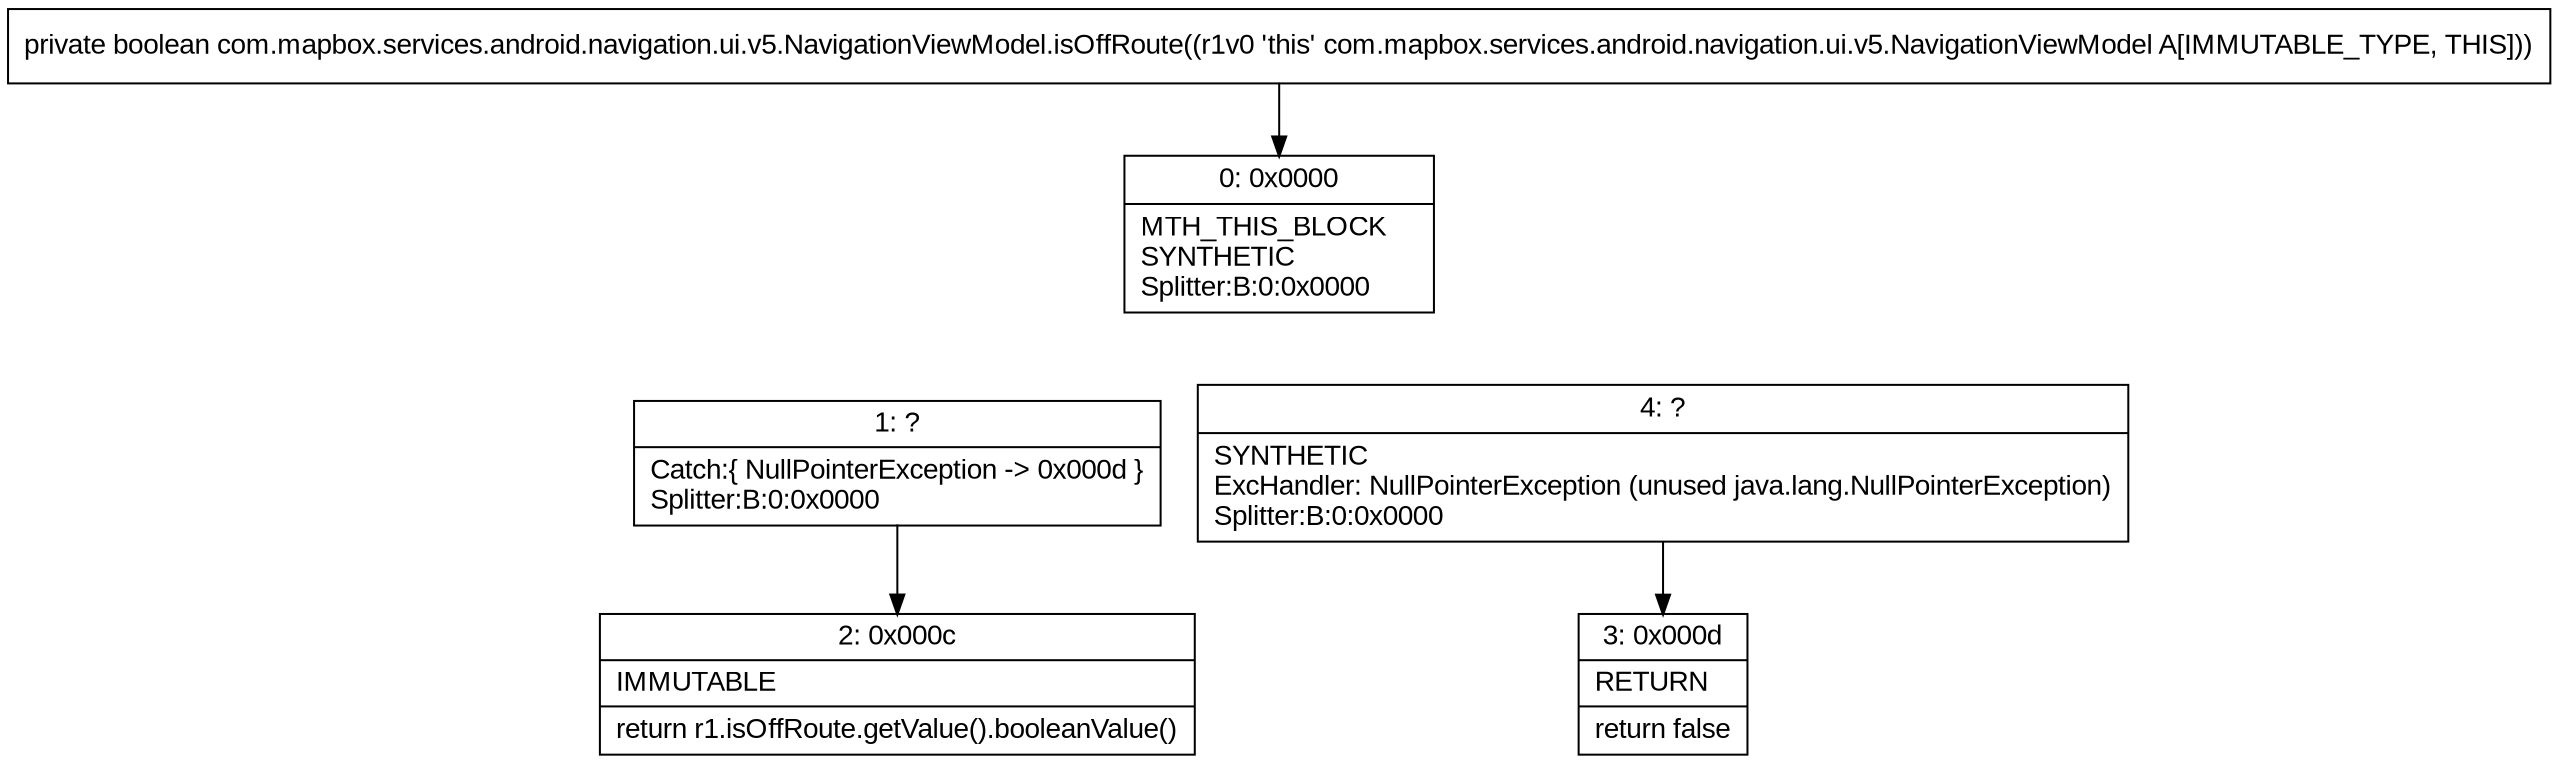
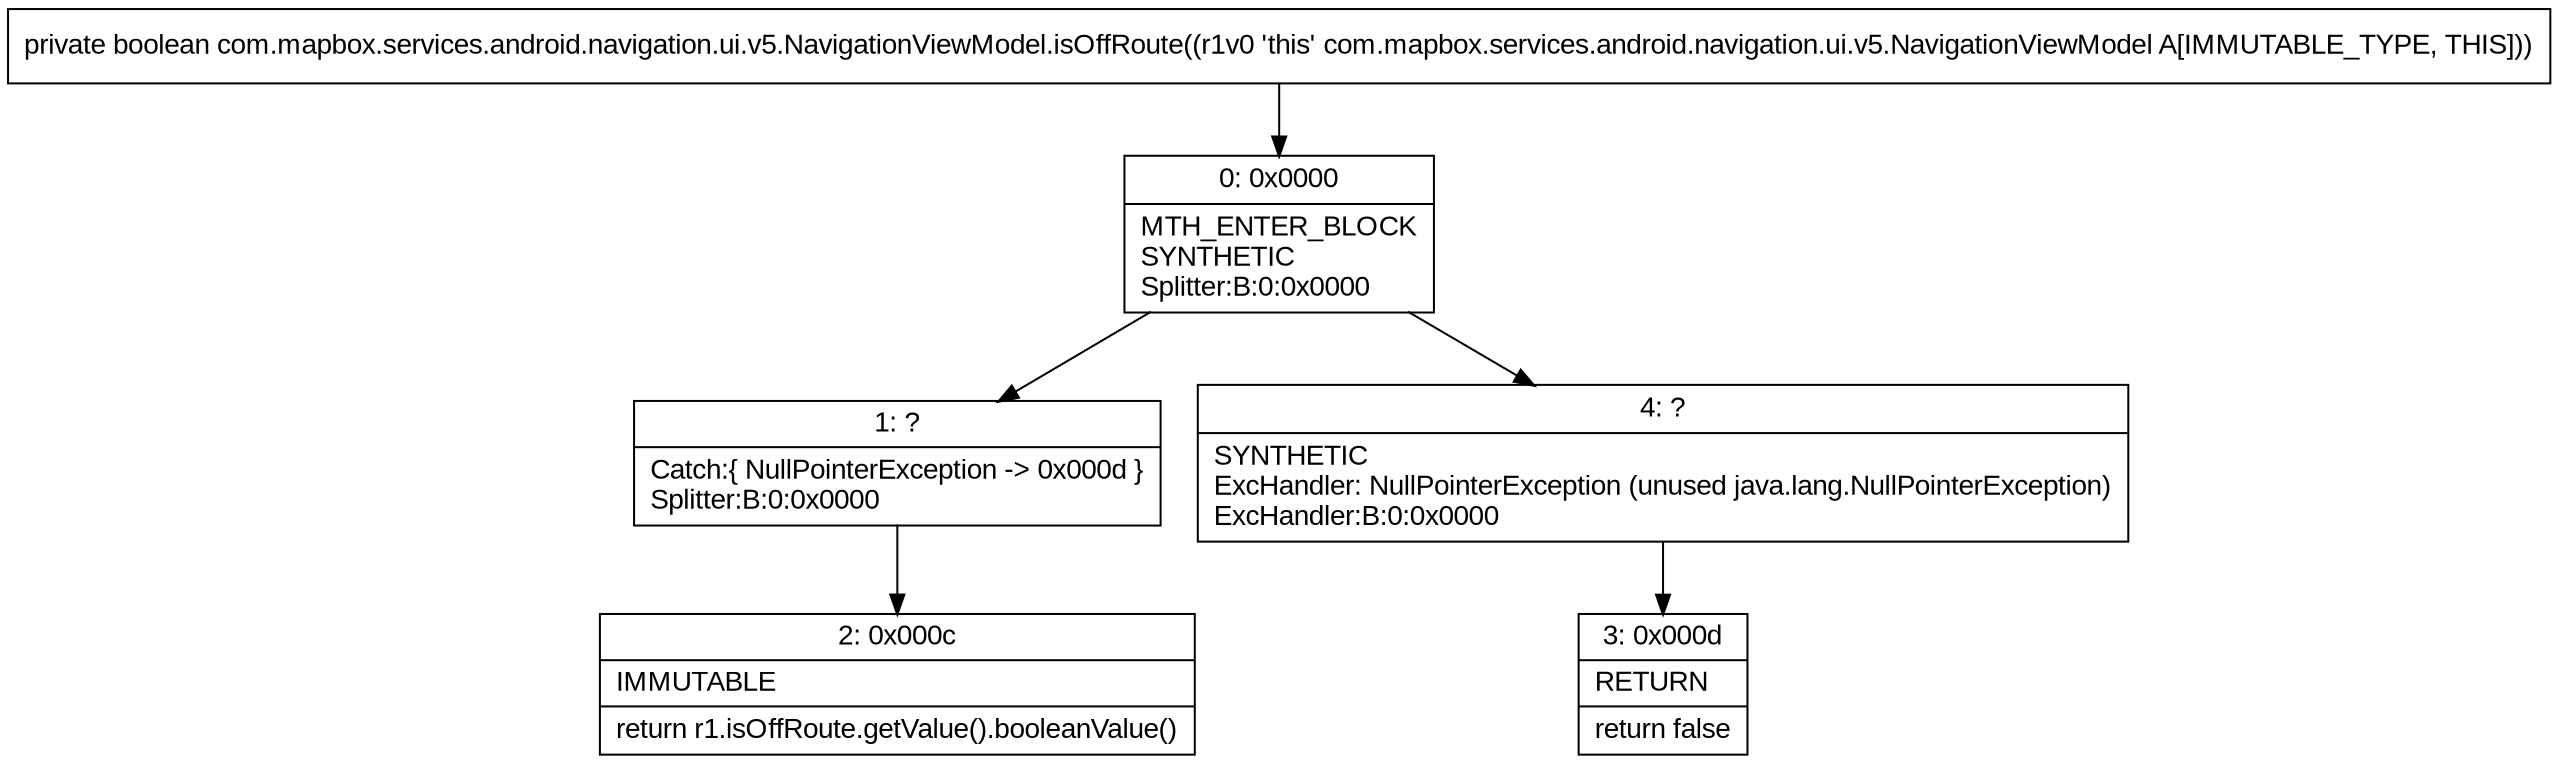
(1264, 227) -> (1279, 227)
none -> (1463, 344)
none -> (1083, 352)
(1329, 516) -> (1357, 516)
